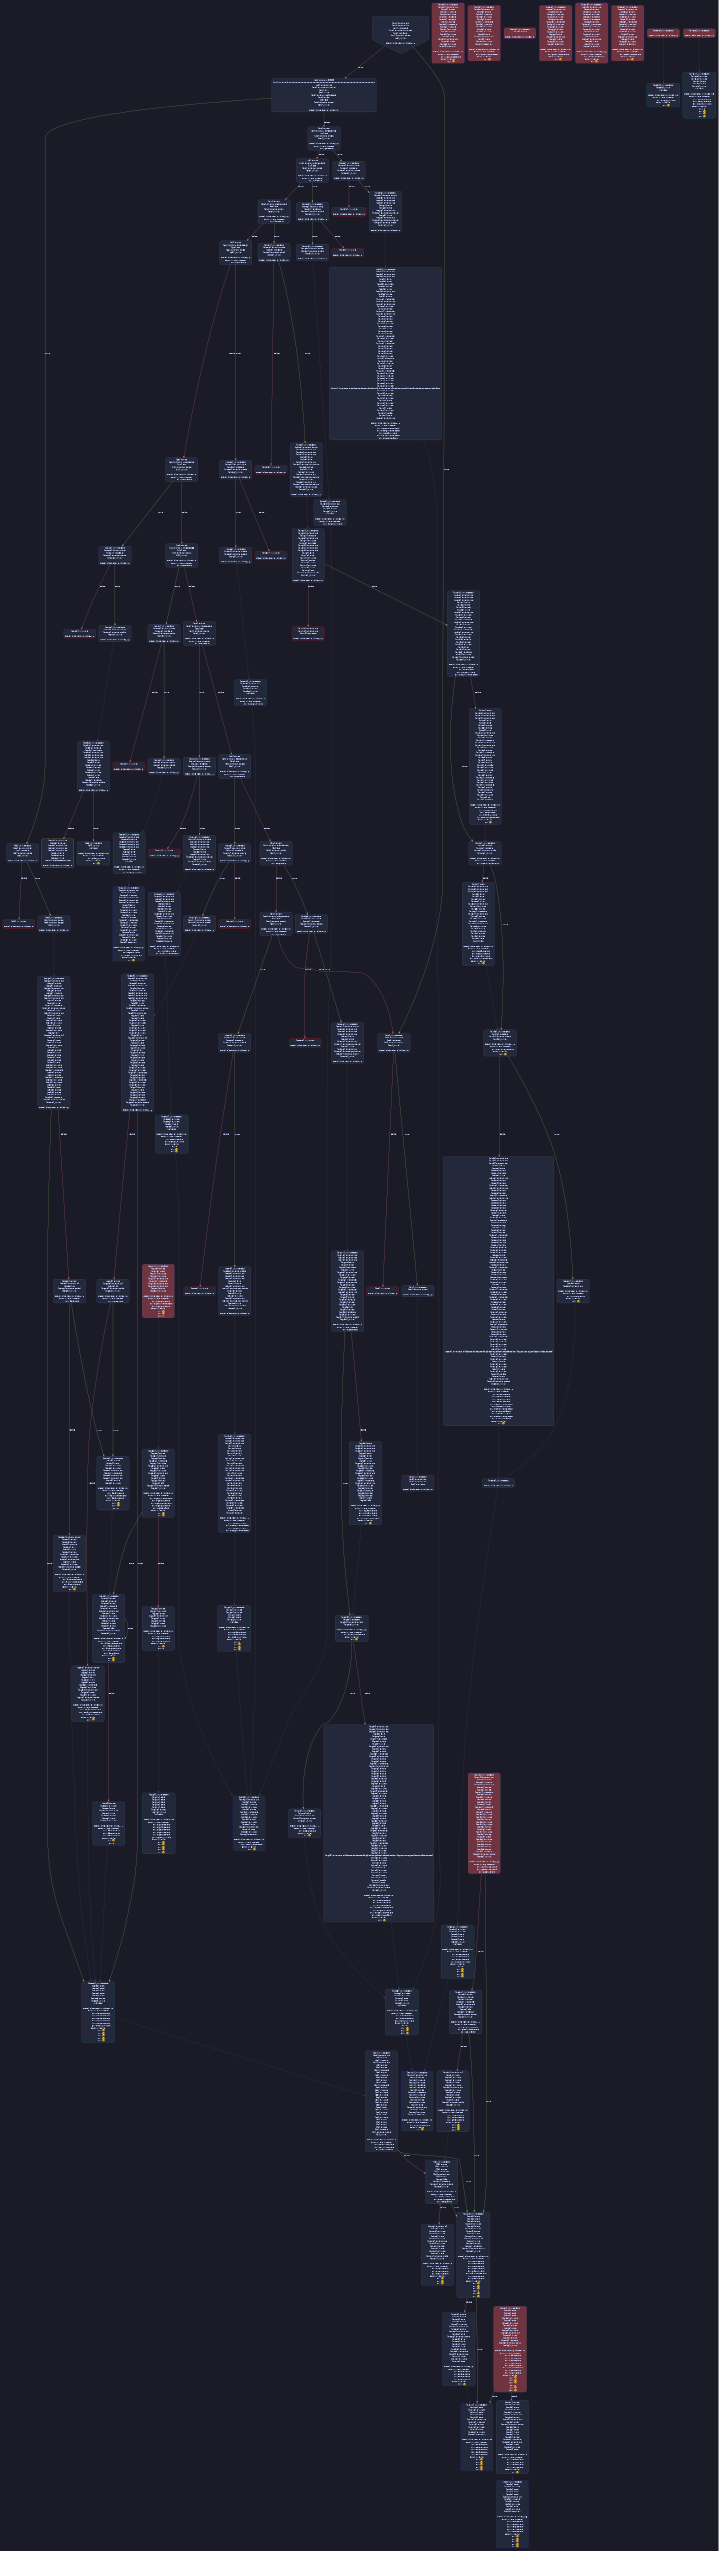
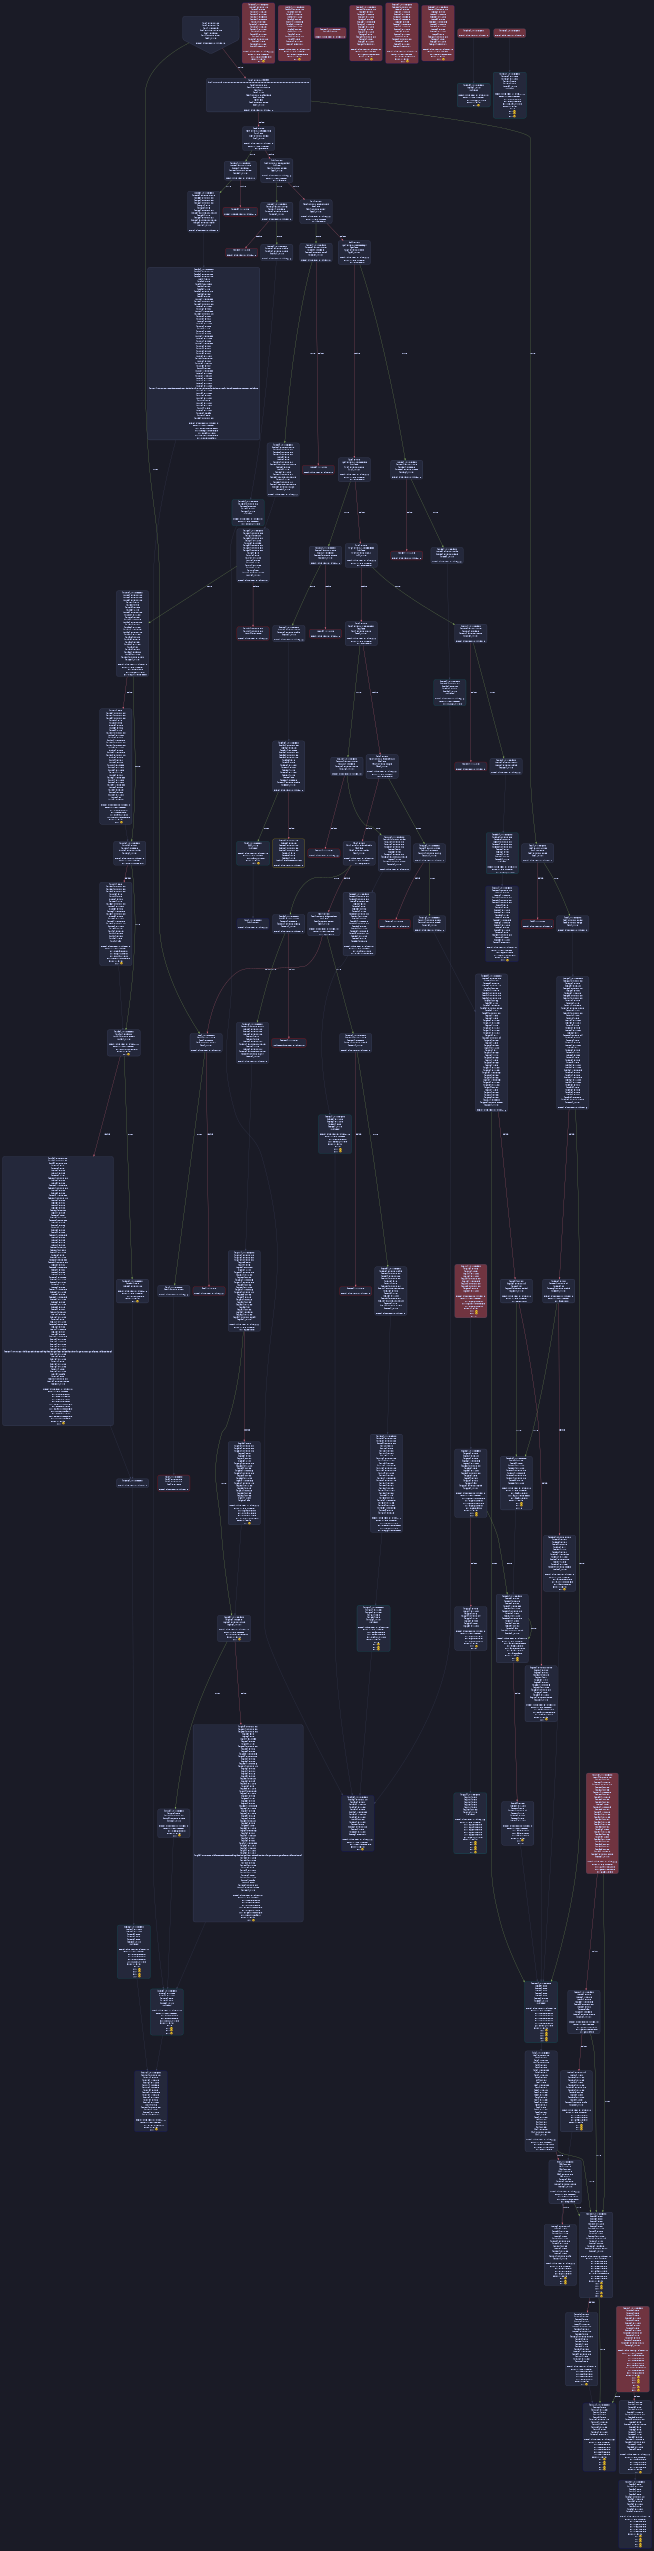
none -> (253, 924)
(305, 1043) -> (289, 1043)
